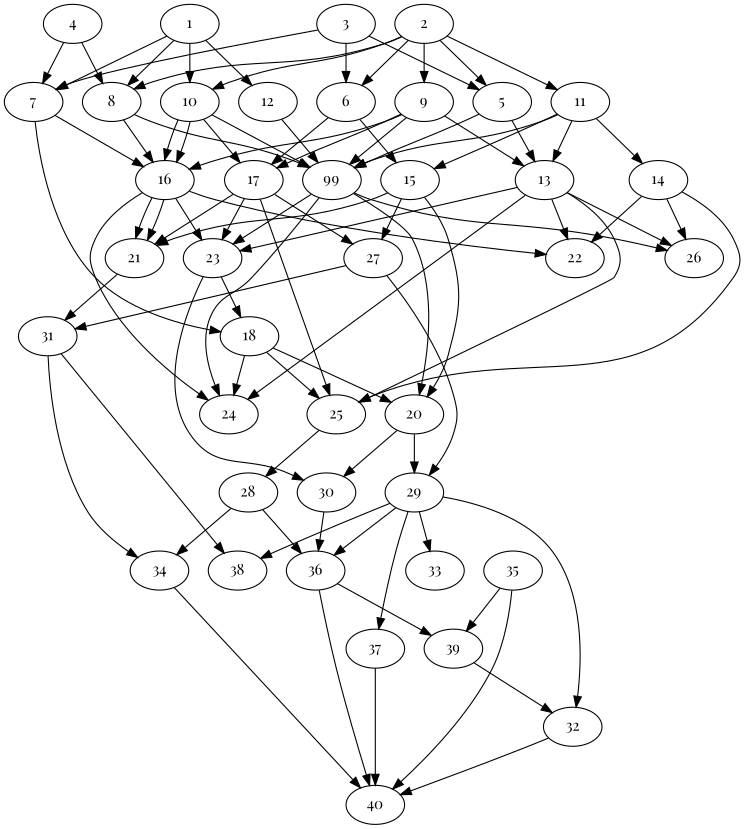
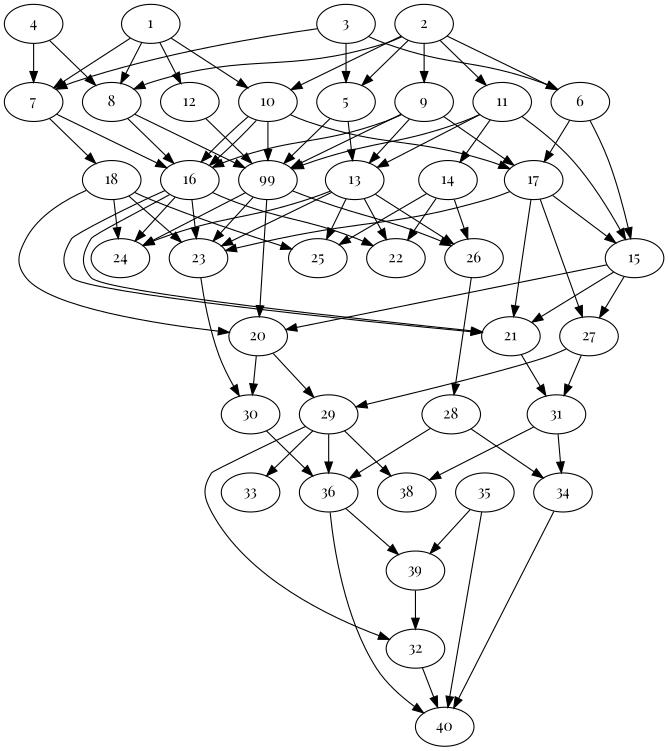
(226, 287) -> (150, 214)
(293, 292) -> (580, 216)
(297, 450) -> (465, 323)
(375, 649) -> none
